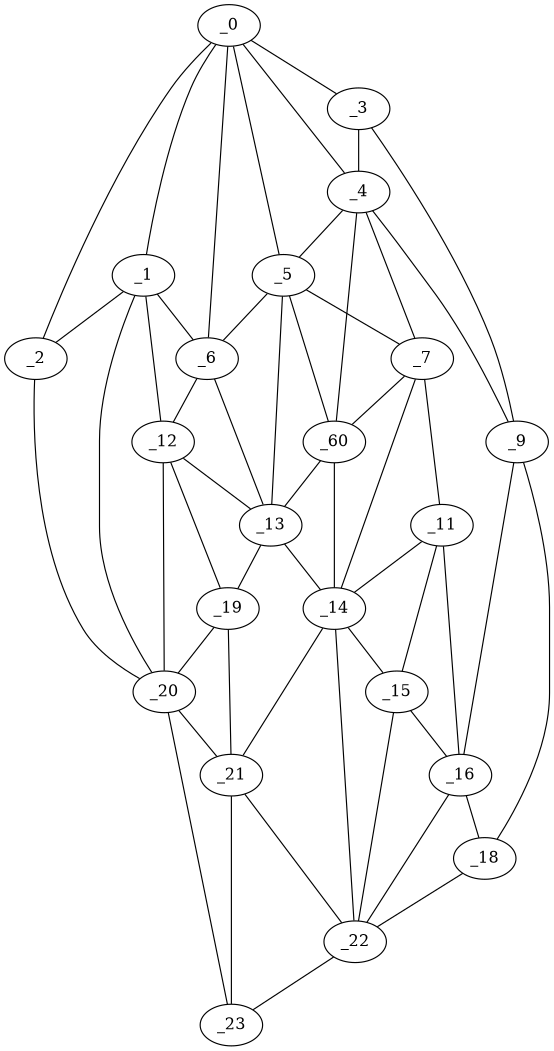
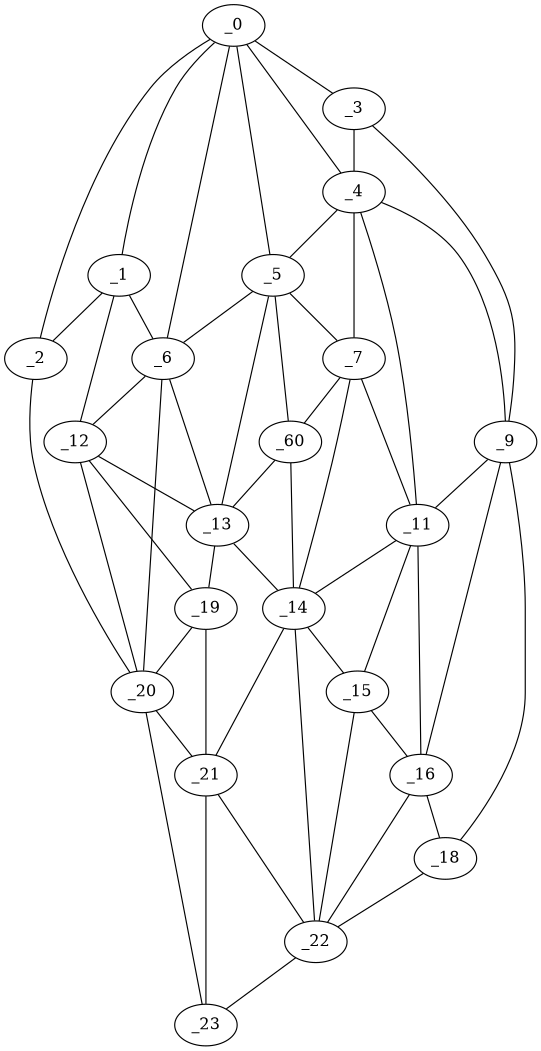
(346, 322) -> (399, 356)
none -> (462, 484)
(99, 487) -> (153, 525)
